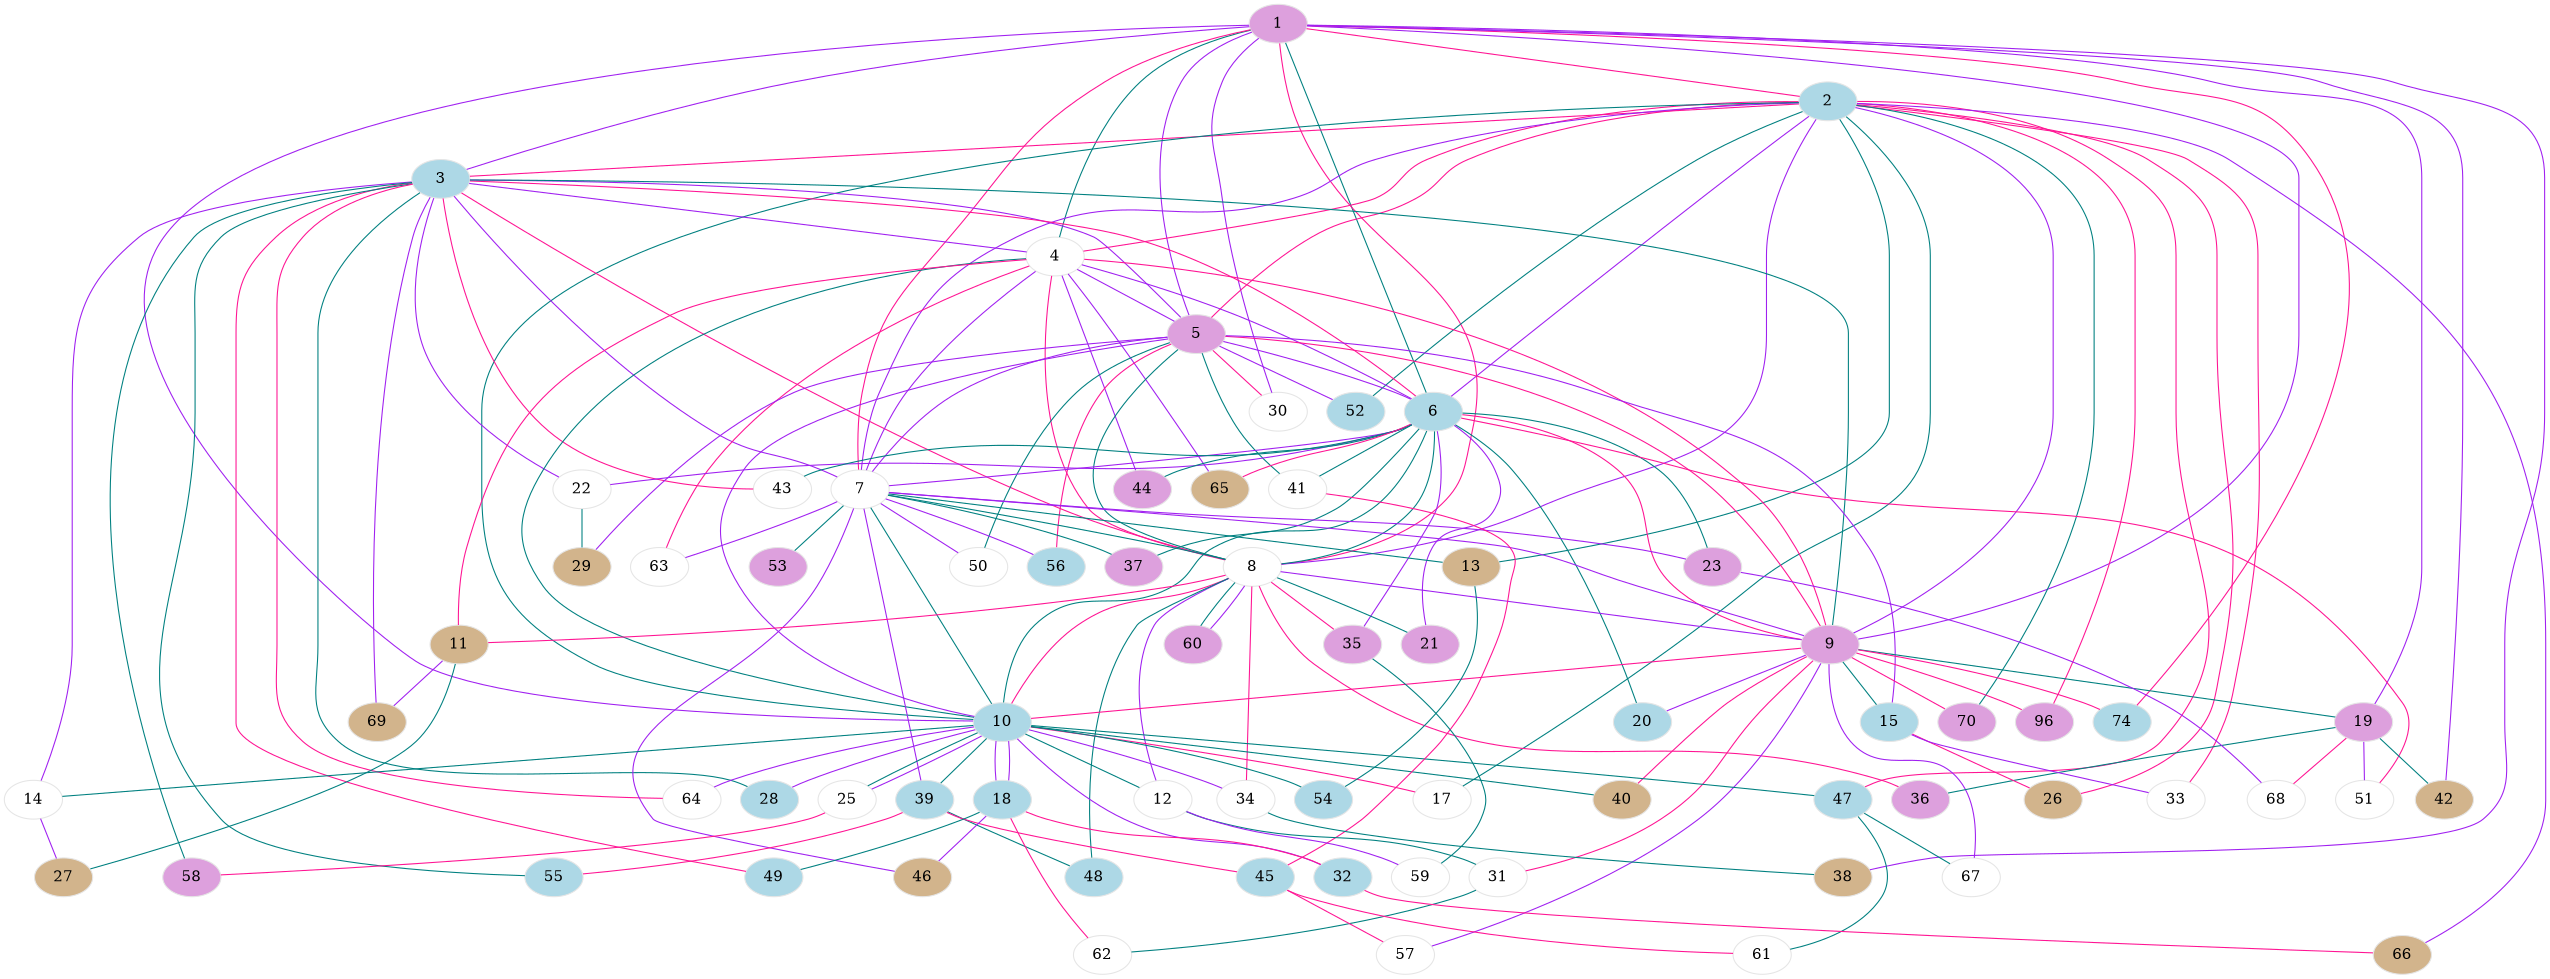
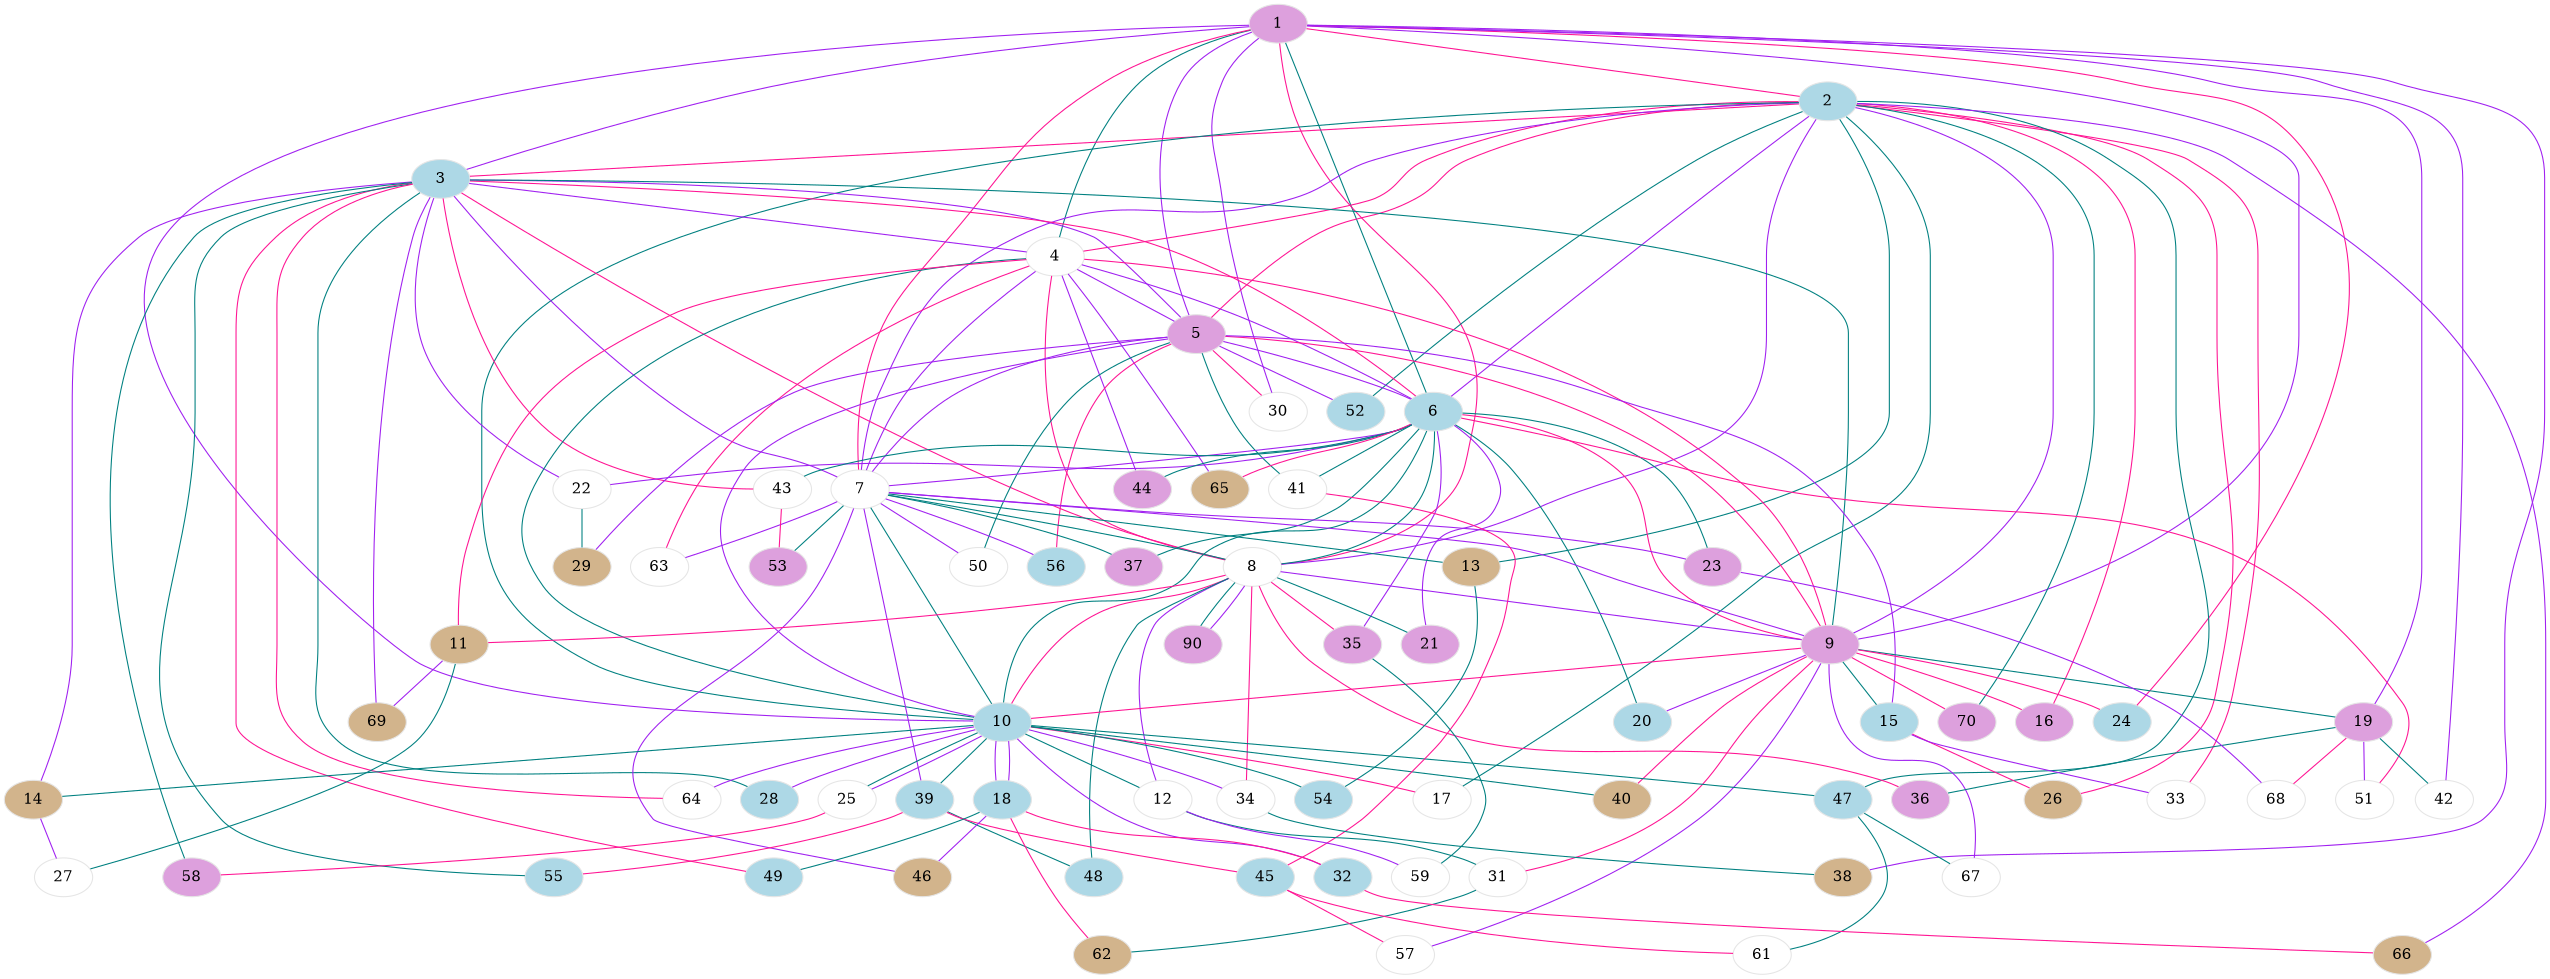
(2180, 465) -> (2180, 465)
(1094, 482) -> none
none -> (780, 532)
(1193, 645) -> (1193, 645)
(2045, 722) -> (2045, 722)
(2122, 722) -> (2122, 722)
(33, 800) -> (33, 800)
(2444, 800) -> (2444, 800)
(64, 877) -> (64, 877)
(1103, 955) -> (1103, 955)
